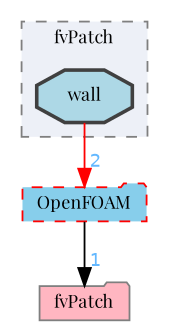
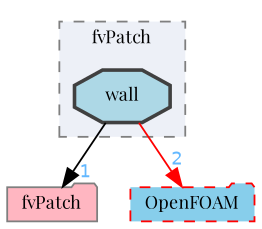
(85, 245) -> (89, 148)
